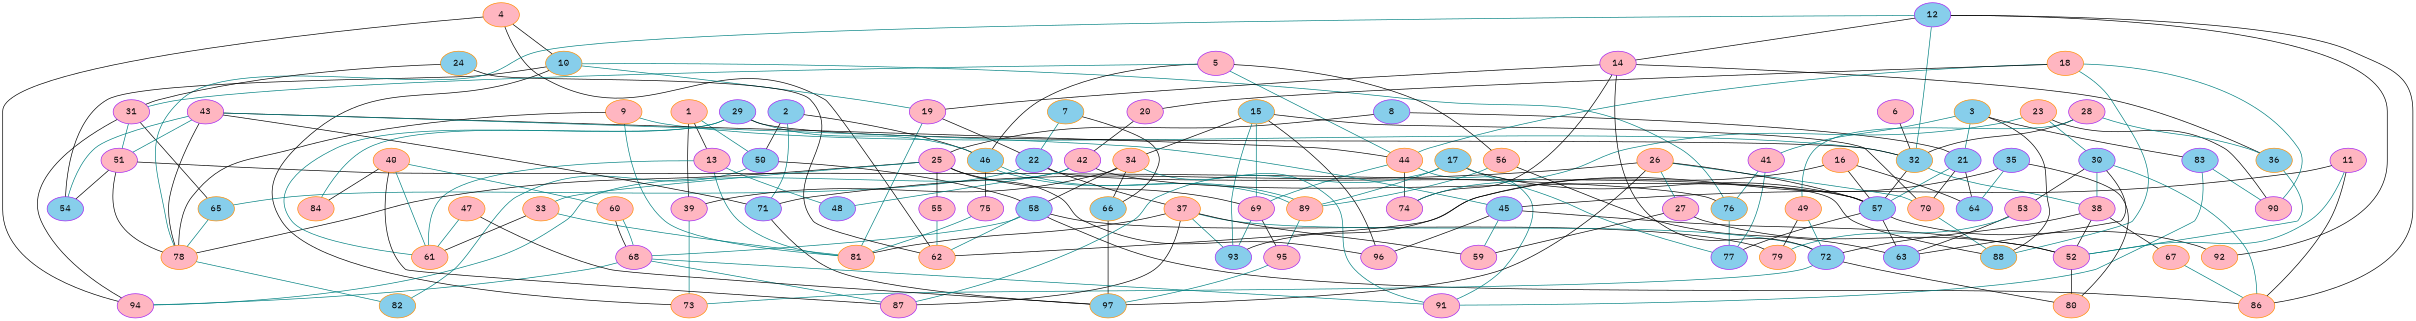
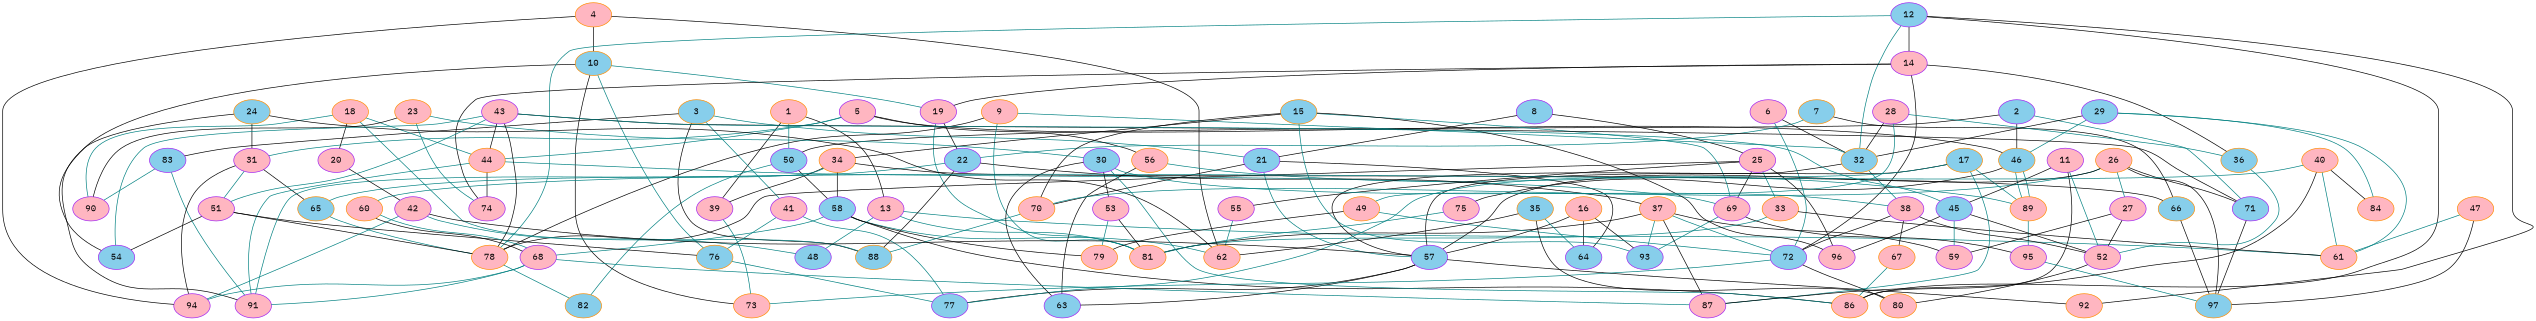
(2011, 160) -> (1535, 209)
none -> (1795, 164)
(1963, 235) -> (1129, 233)
none -> (71, 240)
